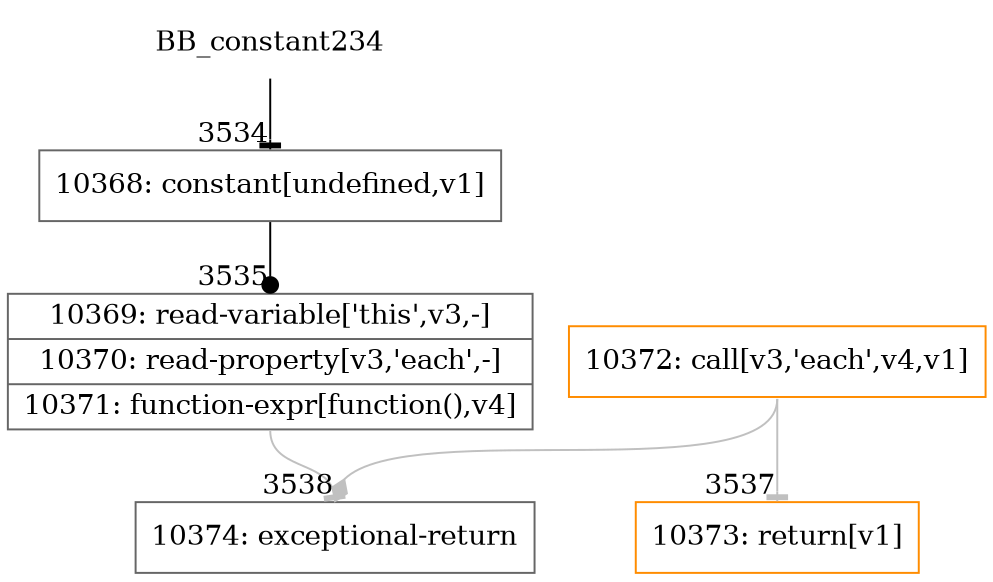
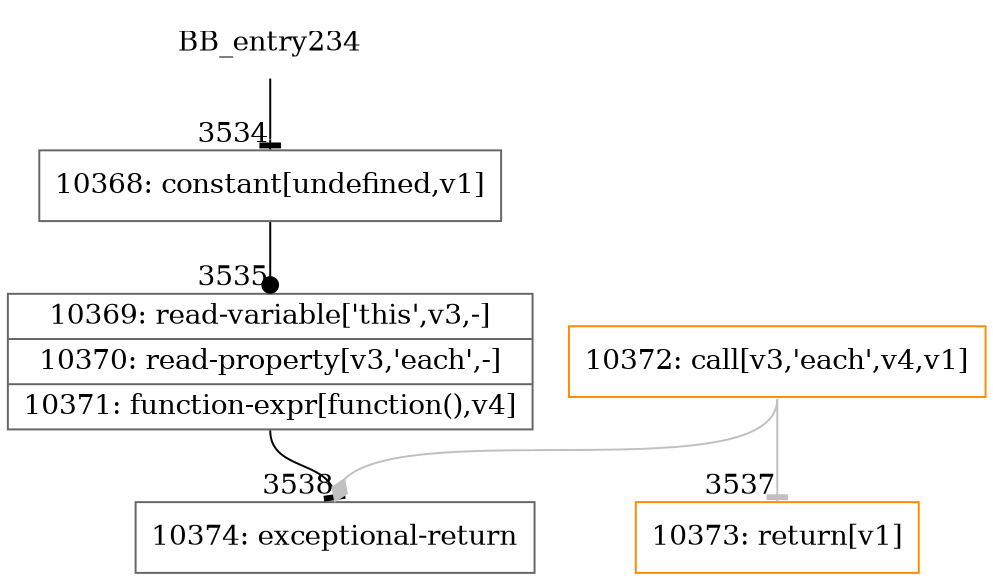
(270, 43) -> (270, 43)
(298, 464) -> (298, 464)
